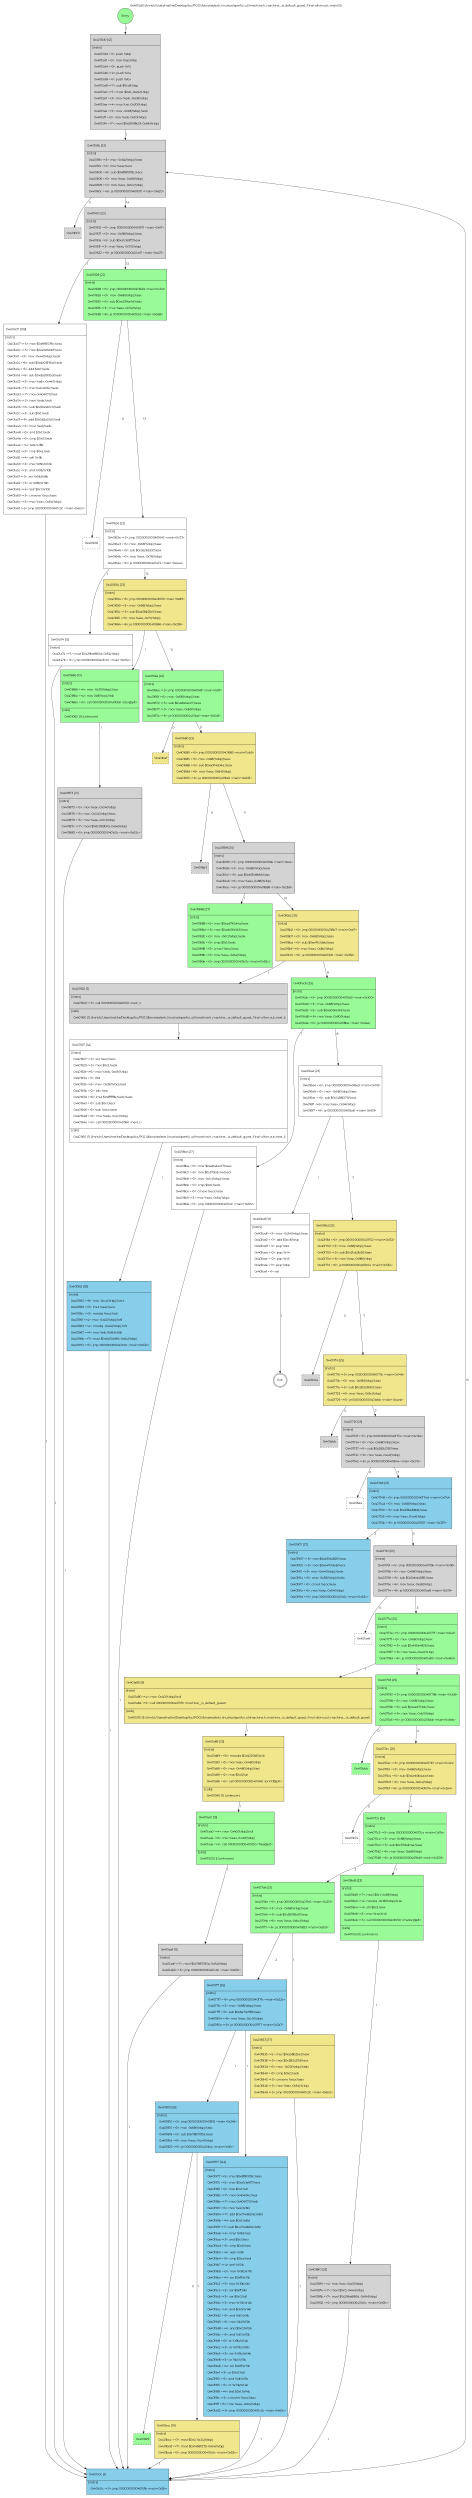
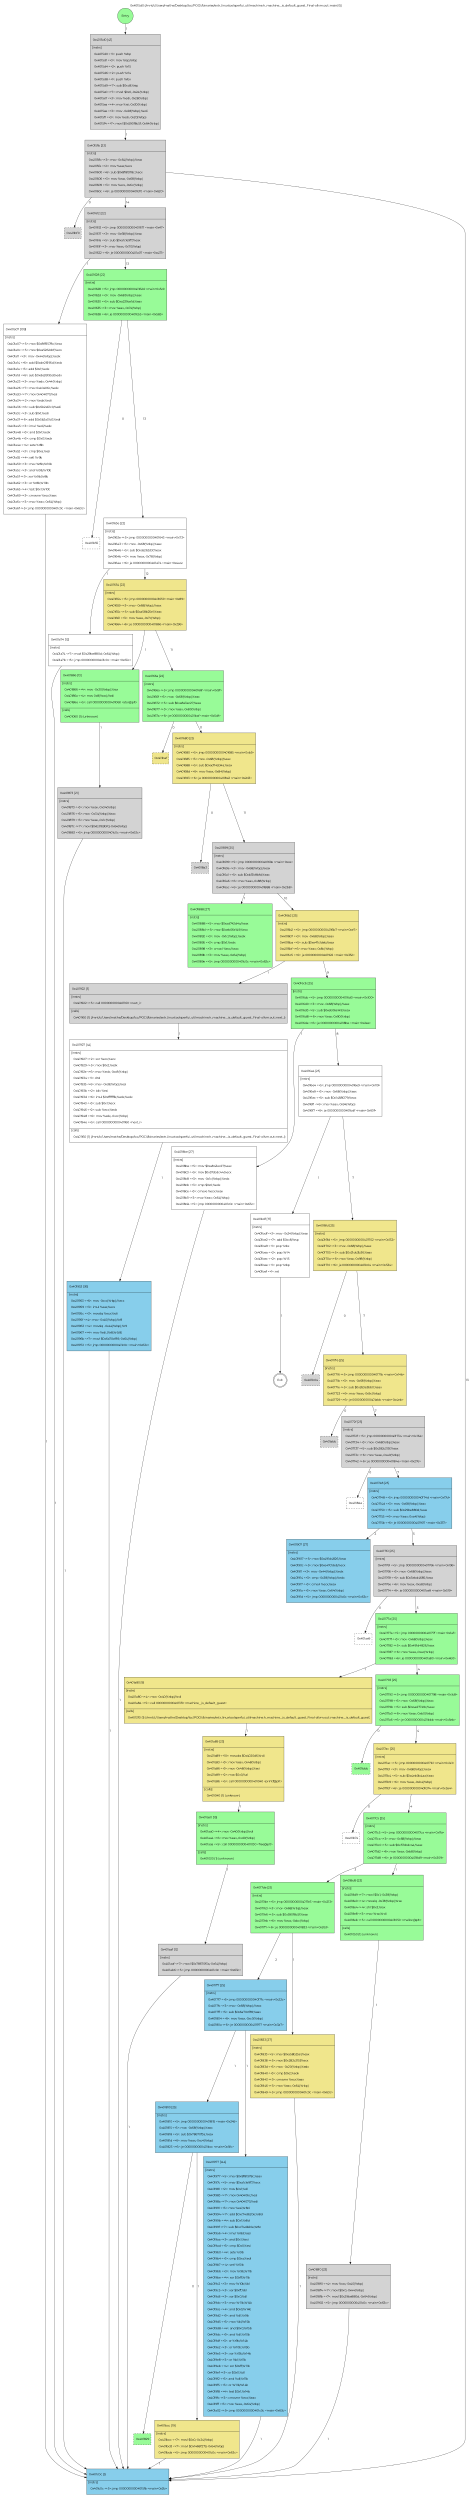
(465, 1334) -> (465, 1332)
